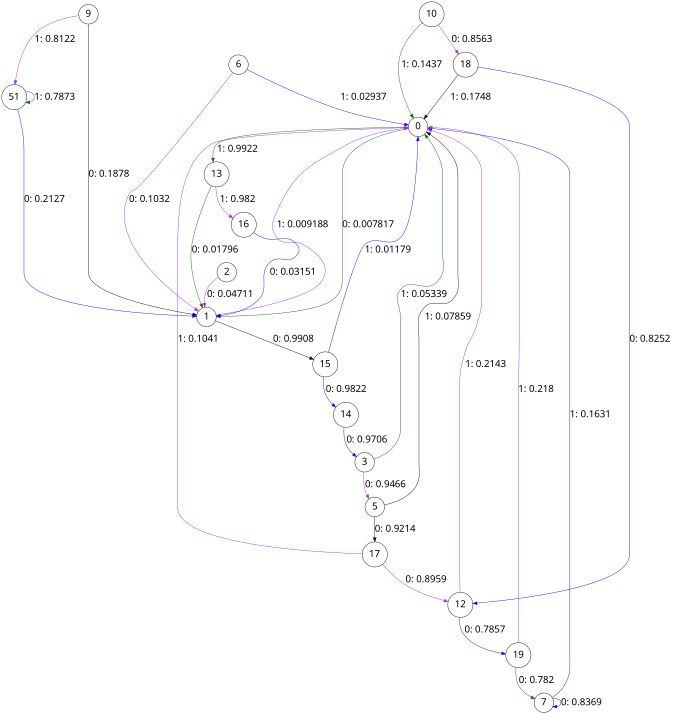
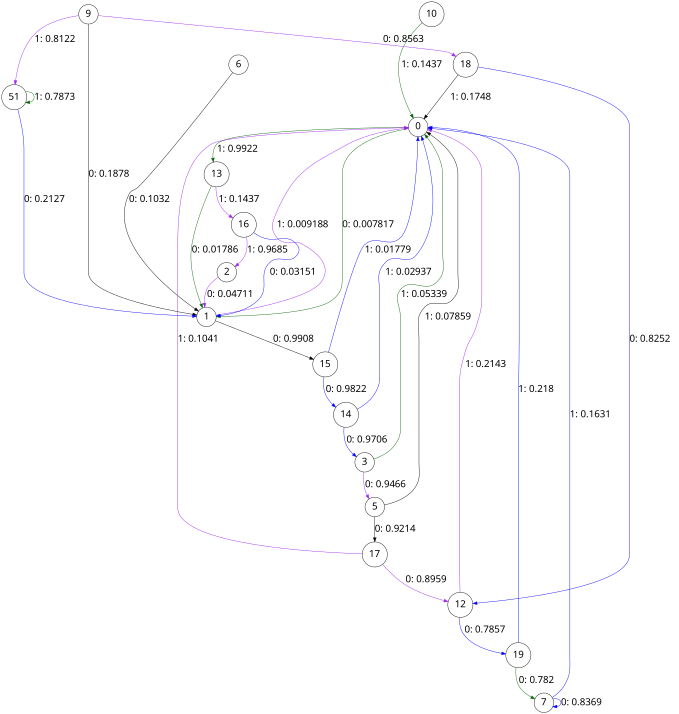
(447, 38) -> (276, 33)
(323, 104) -> (384, 264)
(136, 189) -> (136, 189)
(243, 200) -> (243, 200)
(218, 250) -> (218, 250)
(390, 250) -> (390, 250)
none -> (246, 252)
(519, 354) -> (519, 354)
